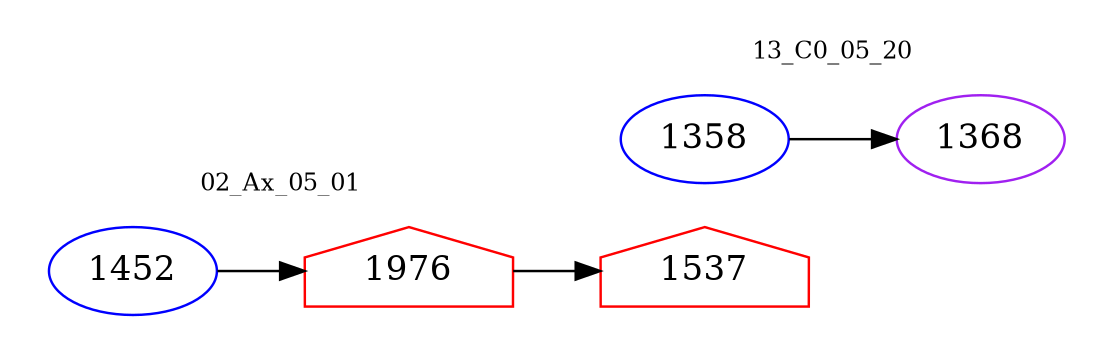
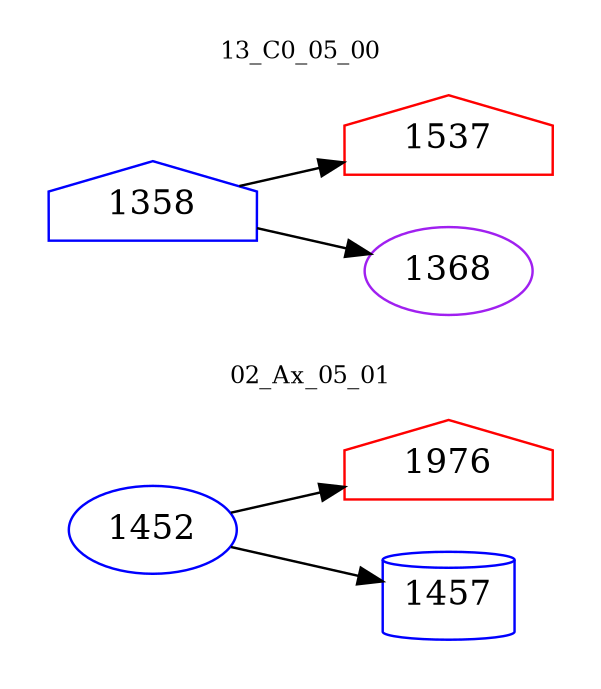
(833, 52) -> (301, 52)
(705, 139) -> (153, 205)
(547, 271) -> (279, 177)
none -> (449, 596)
